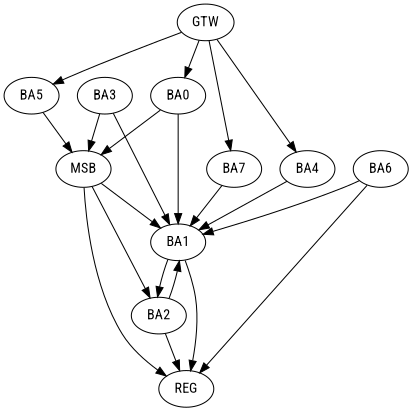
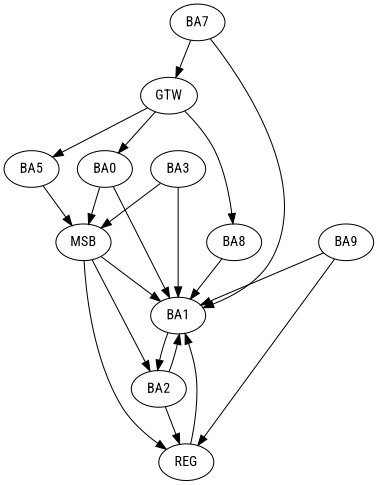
(219, 91) -> (185, 54)
(307, 169) -> (234, 242)
(381, 169) -> (346, 242)
(197, 310) -> (197, 394)
